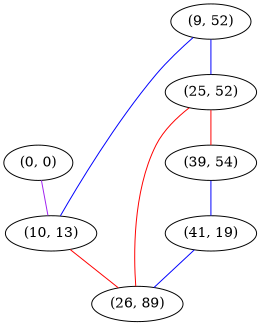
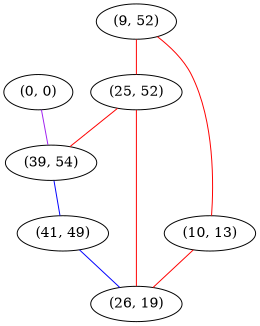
(211, 57) -> (136, 57)
(120, 122) -> (206, 118)
(45, 198) -> (45, 127)
(211, 233) -> (63, 233)
(137, 304) -> (136, 304)
